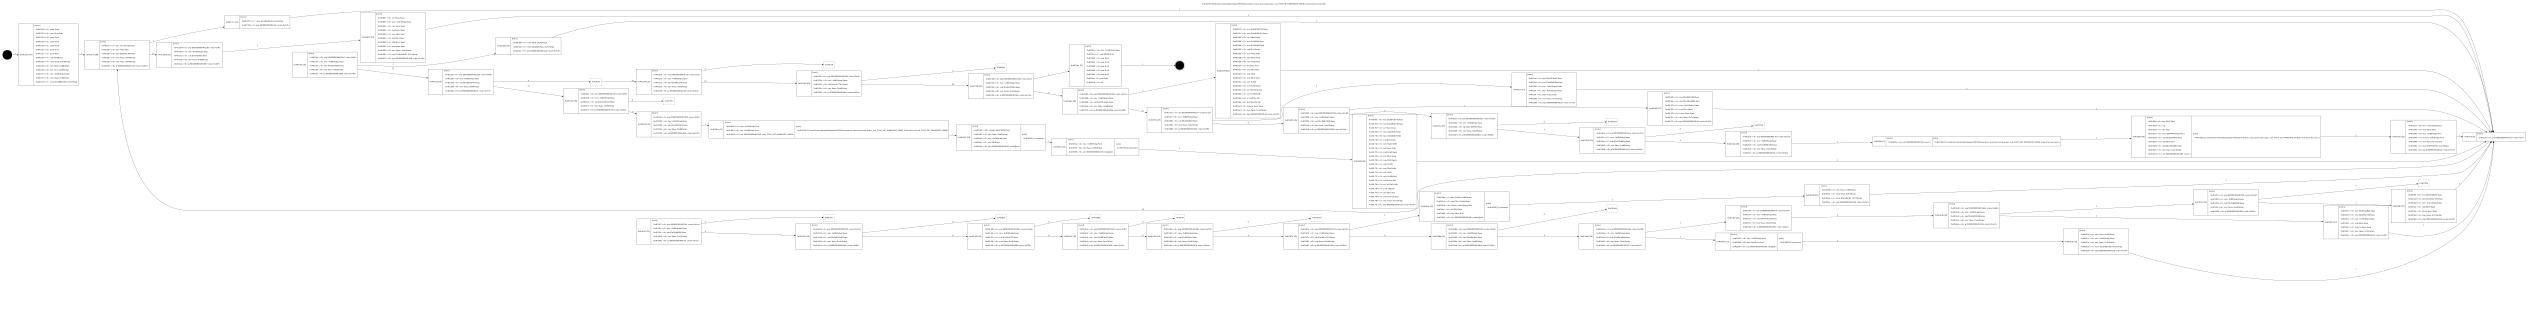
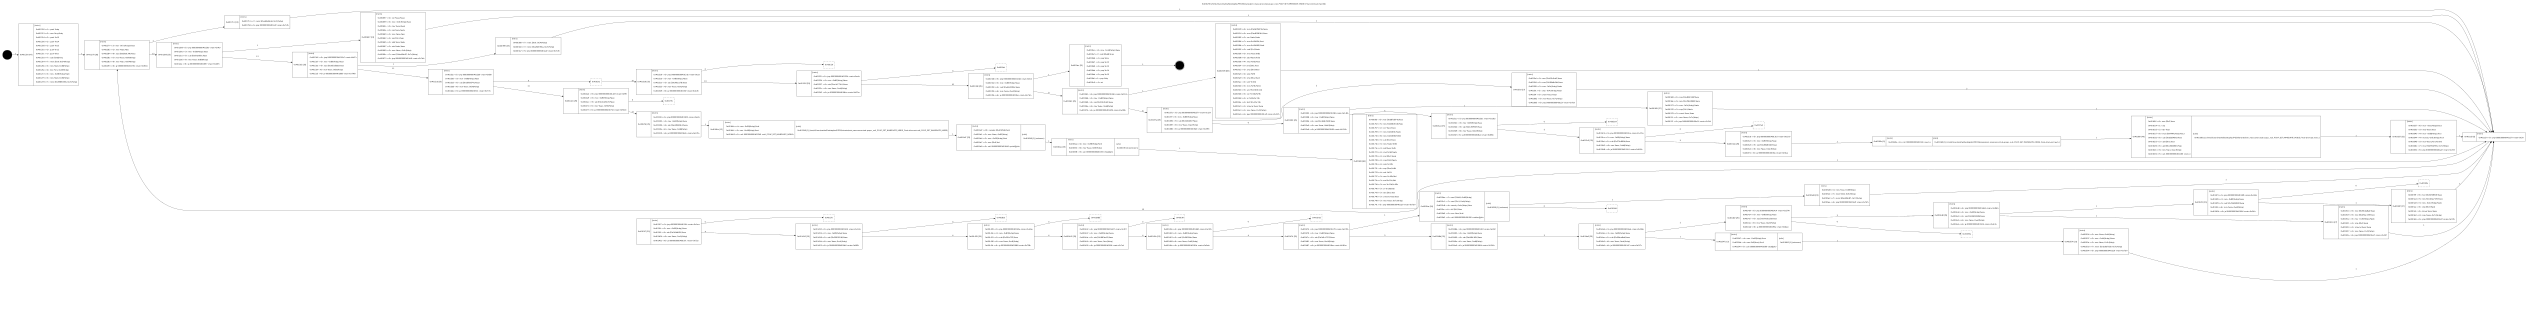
none -> (257, 60)
(1551, 220) -> (1557, 208)
none -> (1967, 234)
